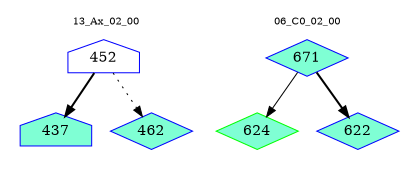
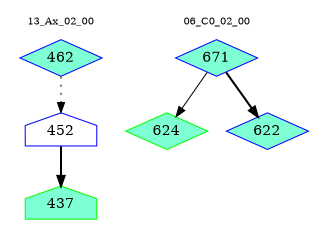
(125, 91) -> (61, 90)
(56, 131) -> (61, 204)
